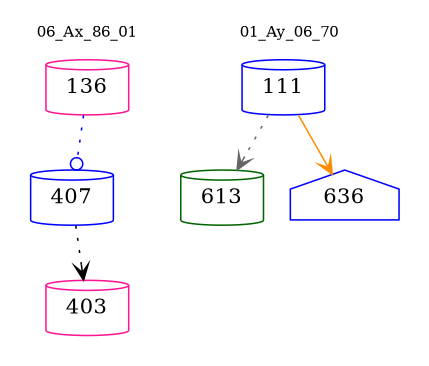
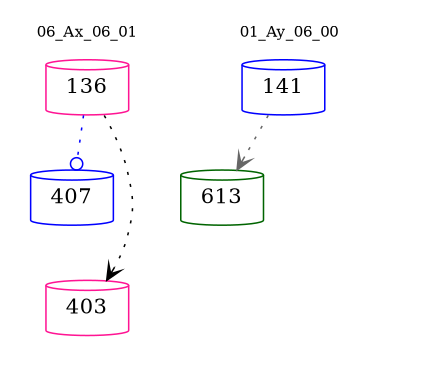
(87, 33) -> (87, 33)
(290, 33) -> (290, 33)
(283, 87) -> (283, 87)
(345, 198) -> none
(79, 245) -> (131, 190)
